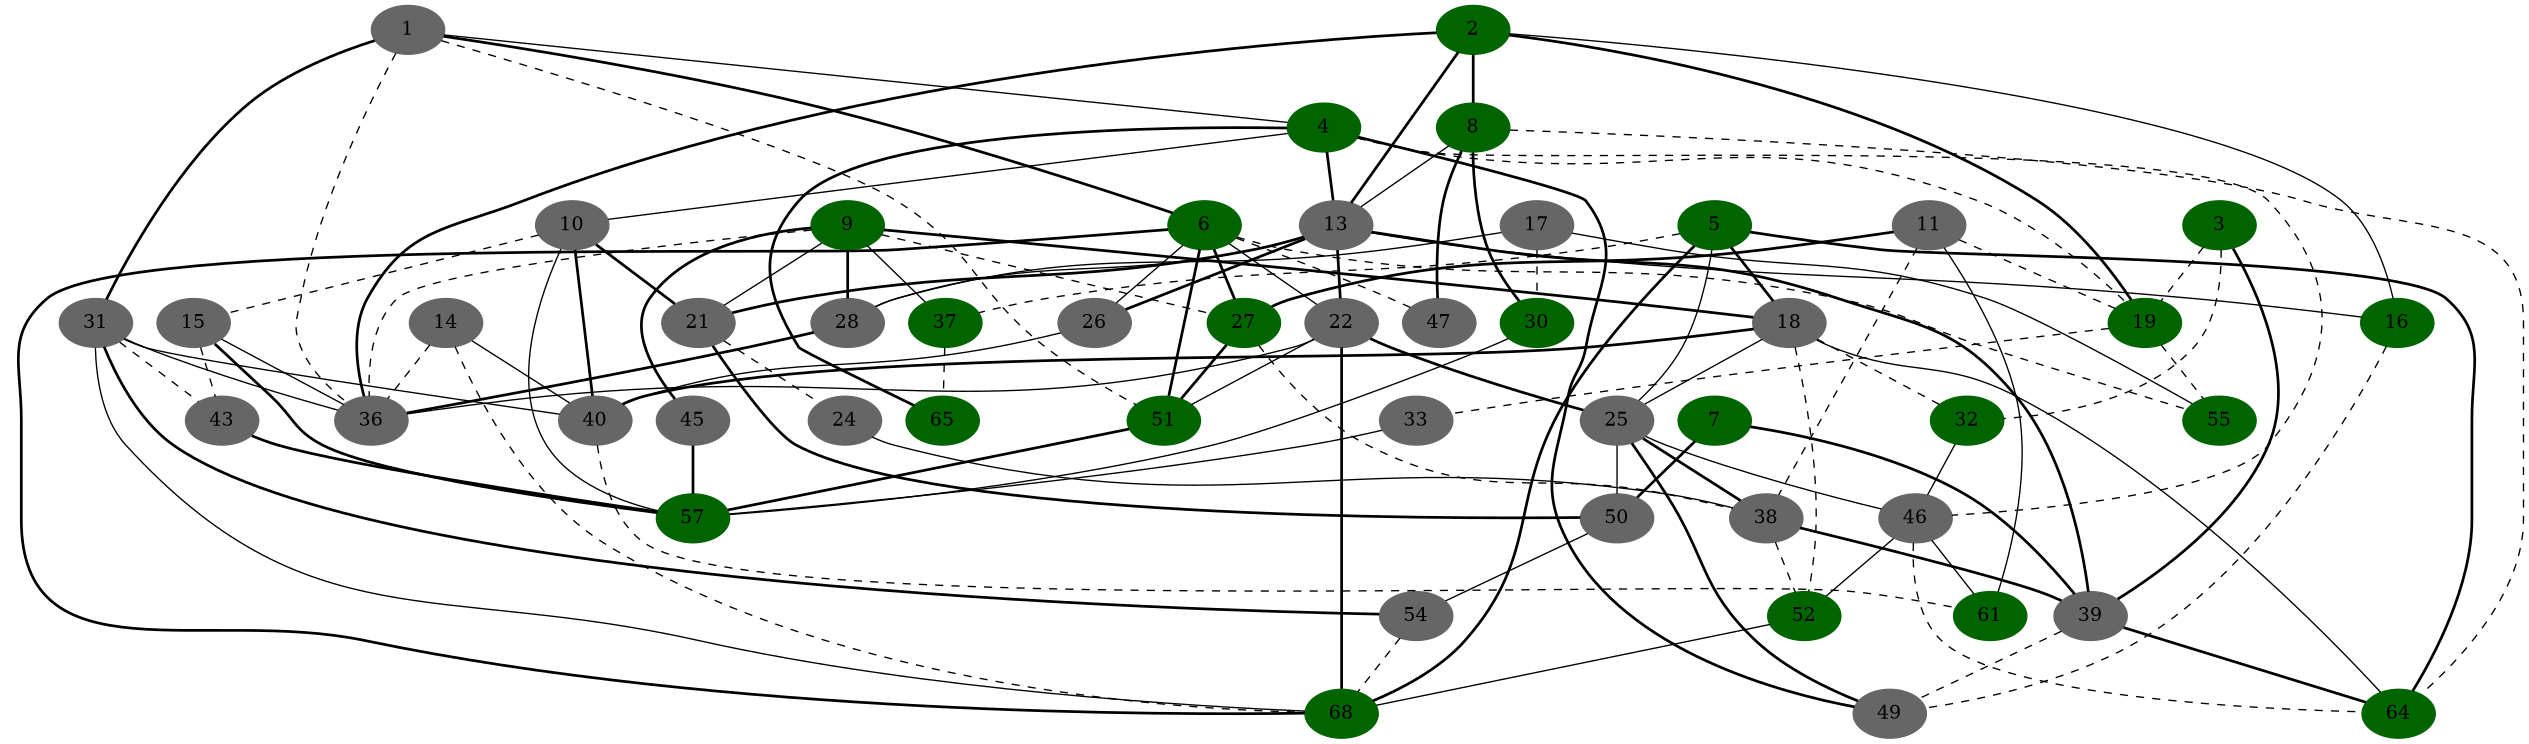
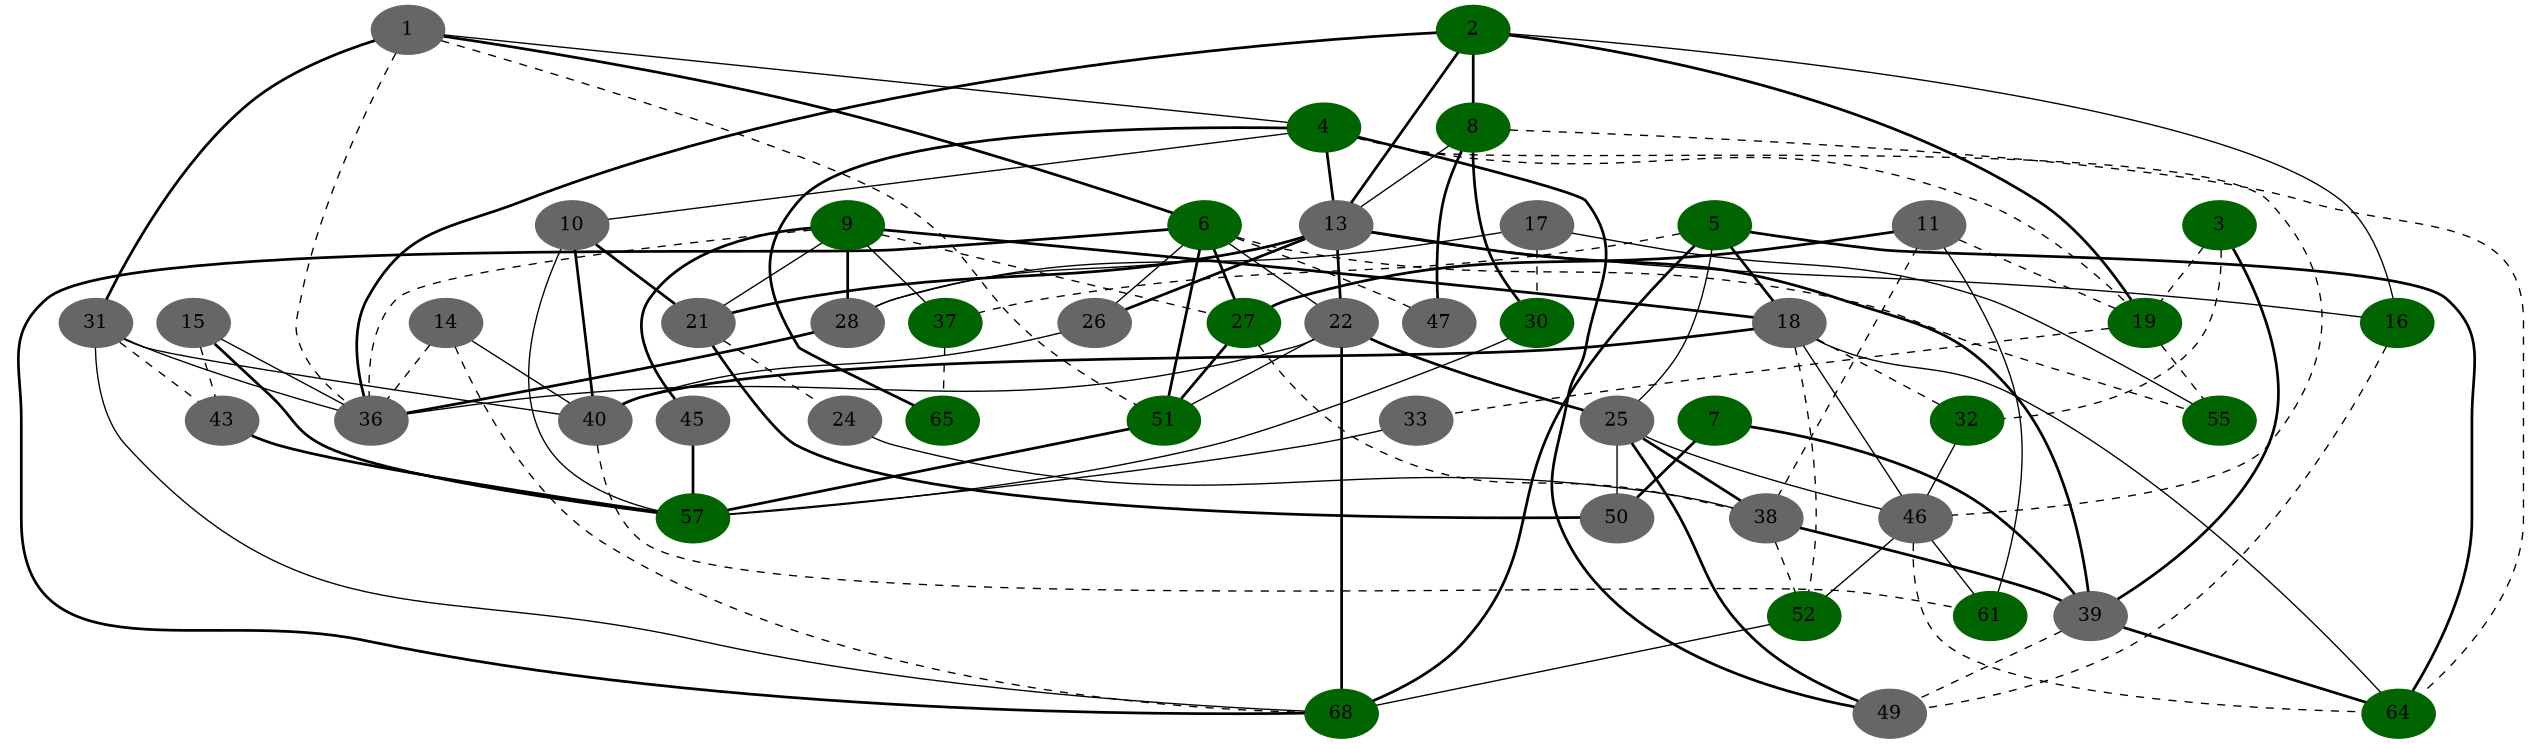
(399, 270) -> none
(1709, 368) -> (1853, 421)
(1416, 616) -> none
